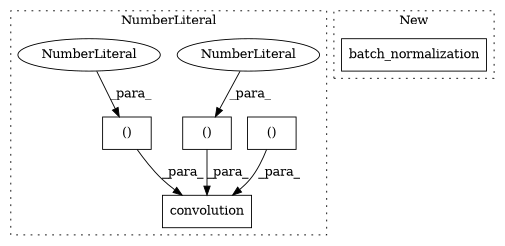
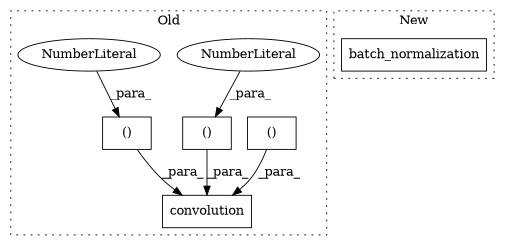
(169, 21) -> (169, 21)
